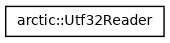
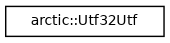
(85, 21) -> (85, 21)
